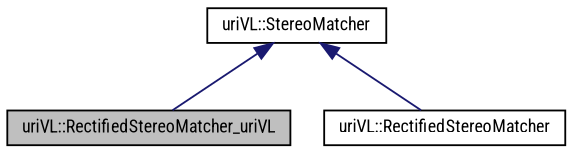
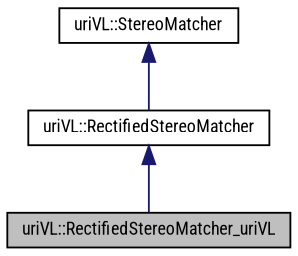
(215, 82) -> (149, 189)
